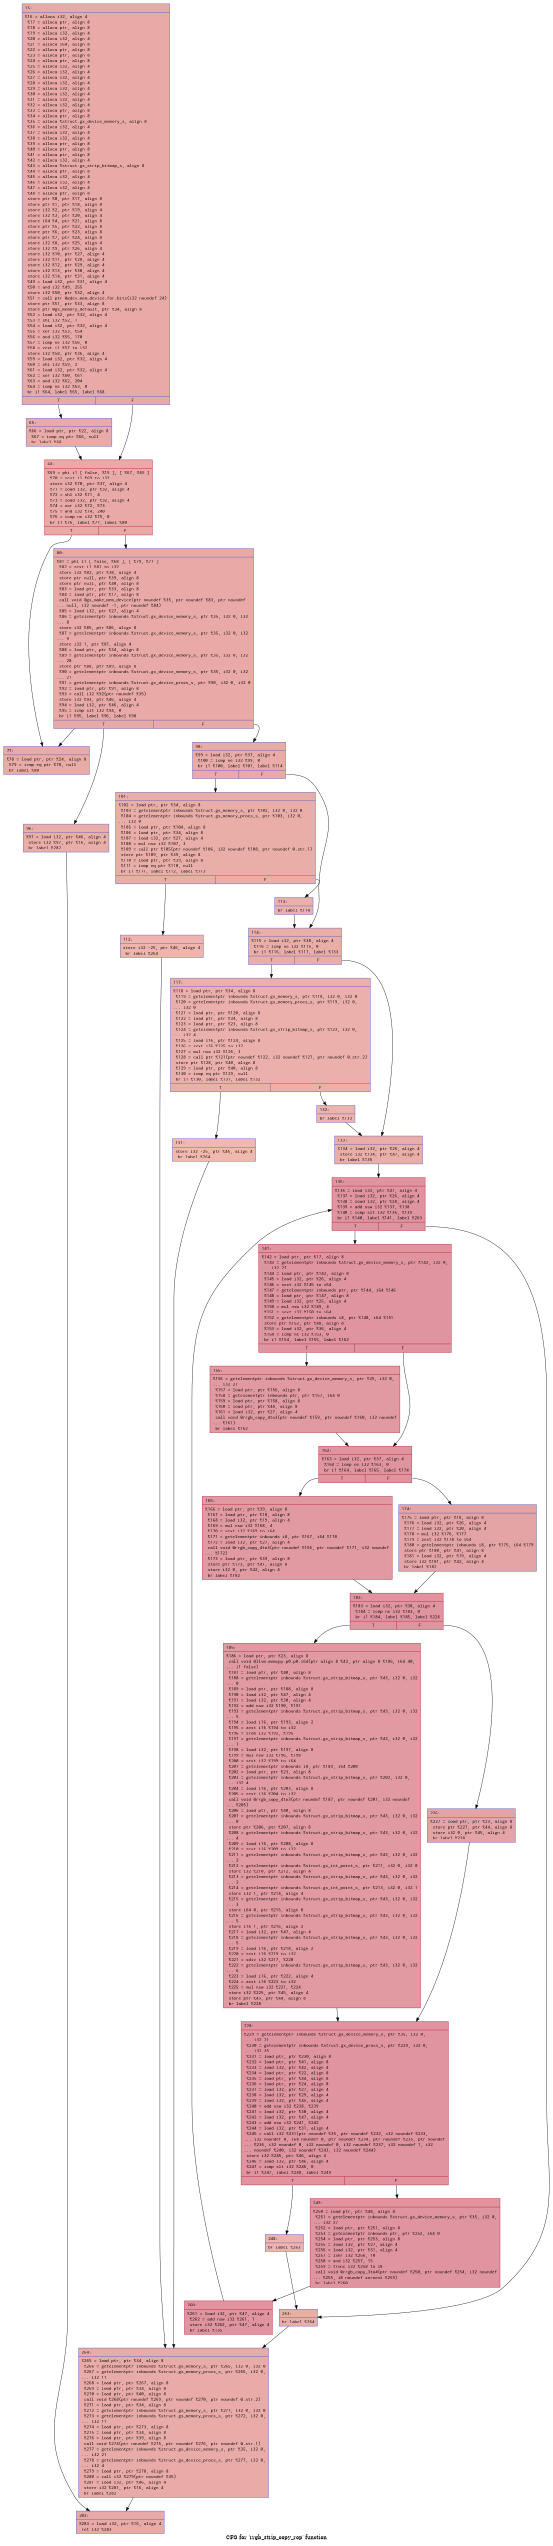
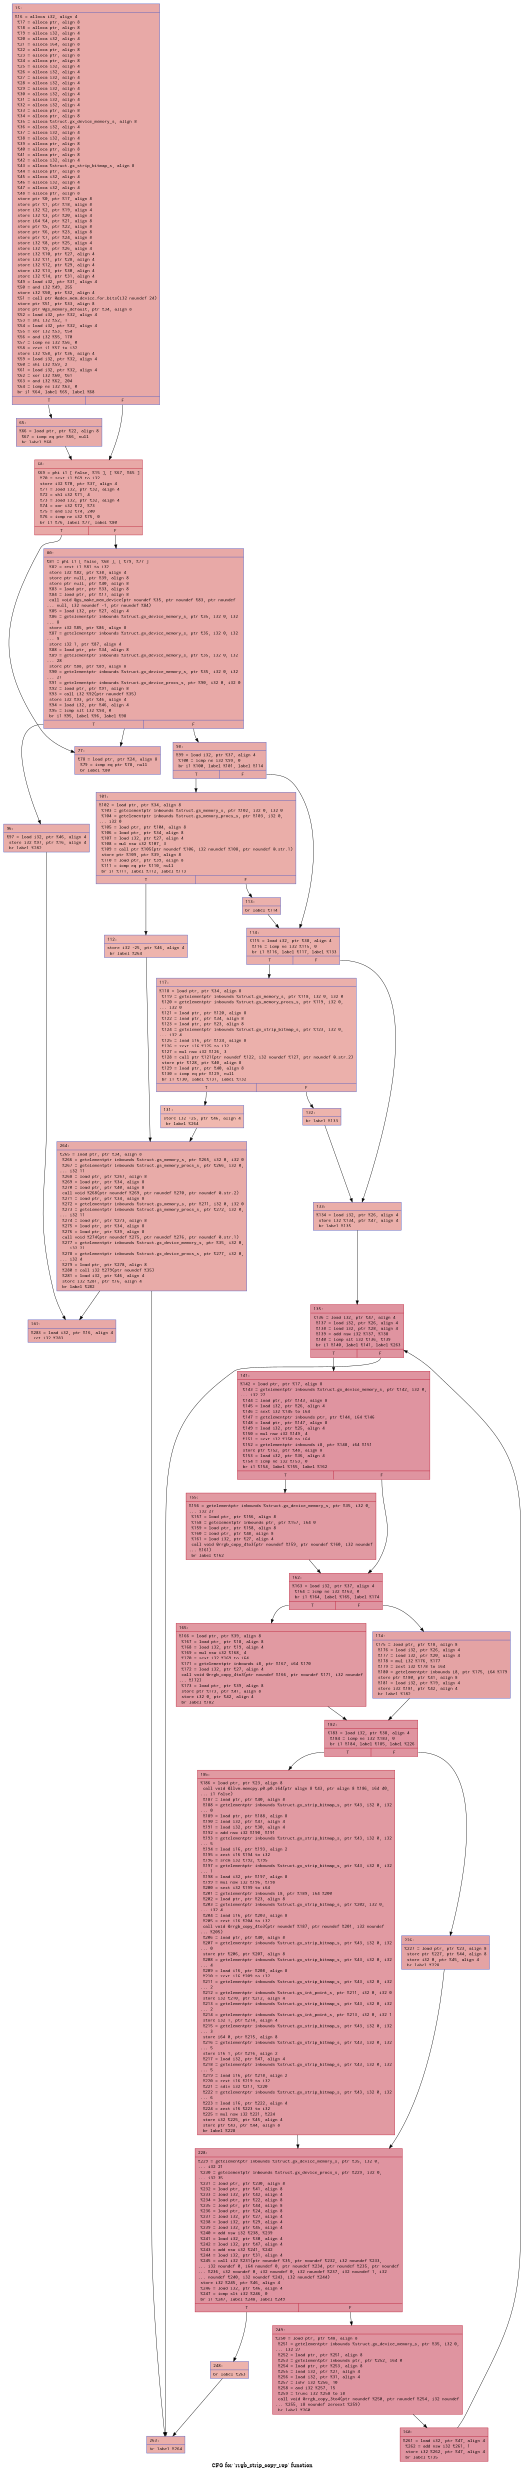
(277, 2336) -> (152, 1862)
